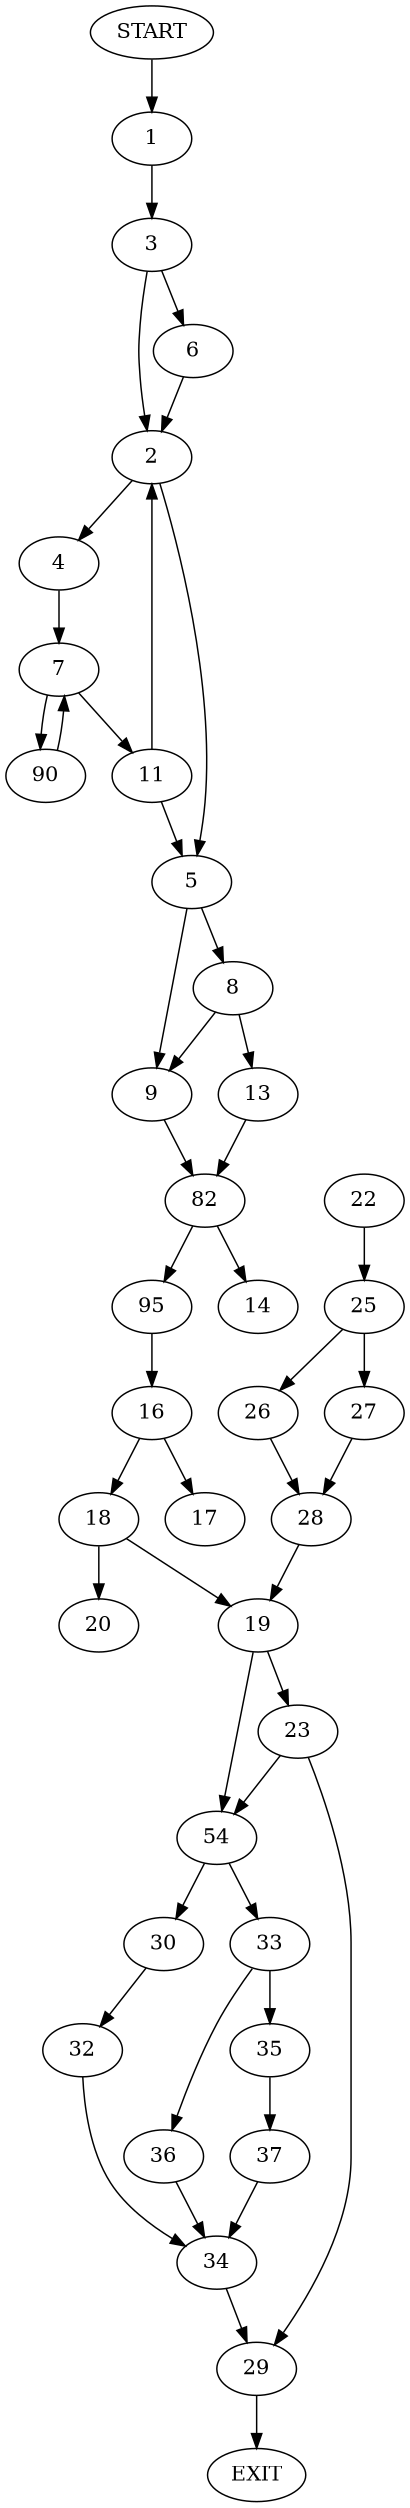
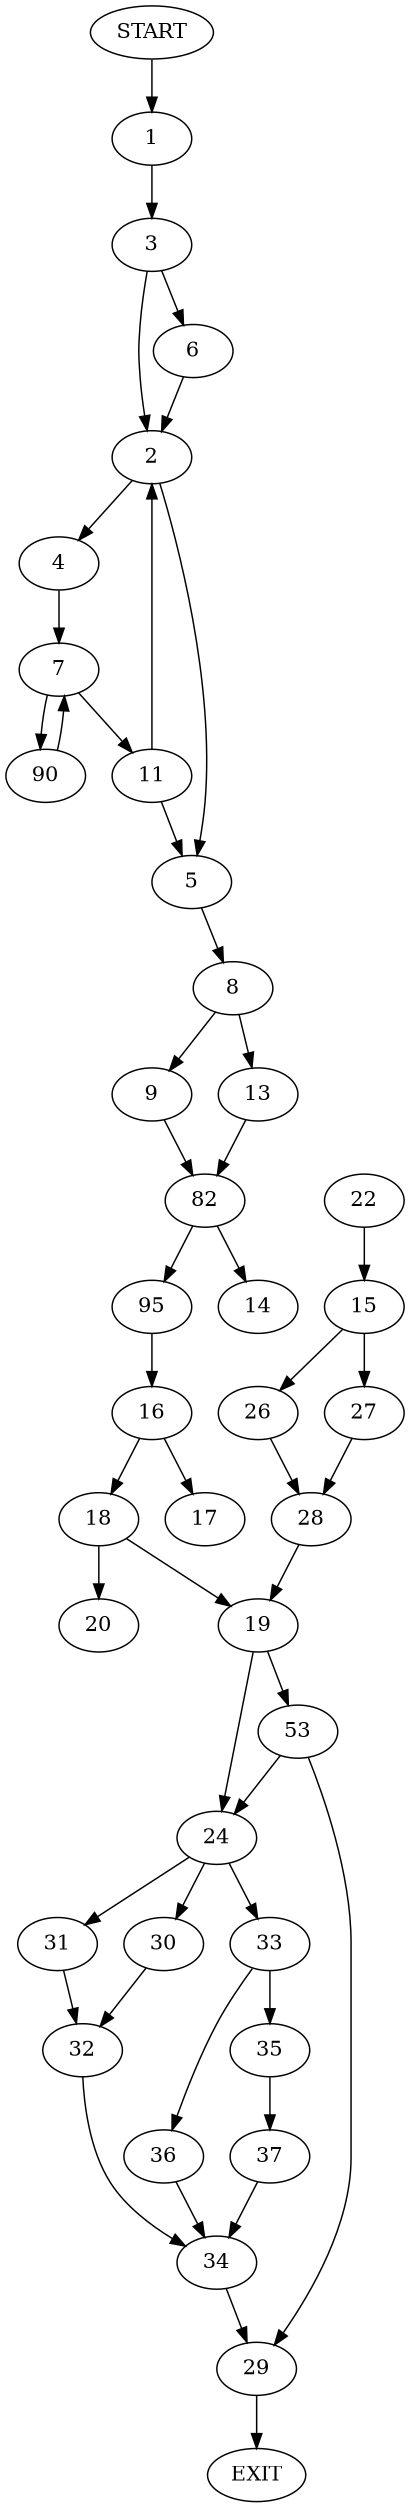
(173, 981) -> none
(364, 1307) -> (364, 1307)
(298, 1732) -> (298, 1732)
(217, 1838) -> (217, 1838)
none -> (58, 1944)
